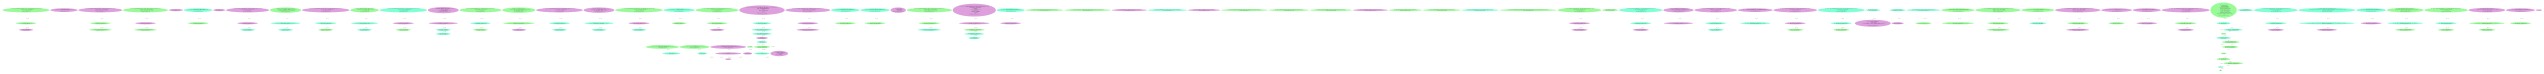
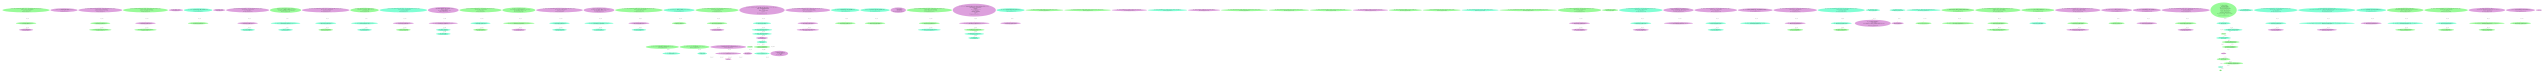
(2224, 53) -> (2224, 53)
